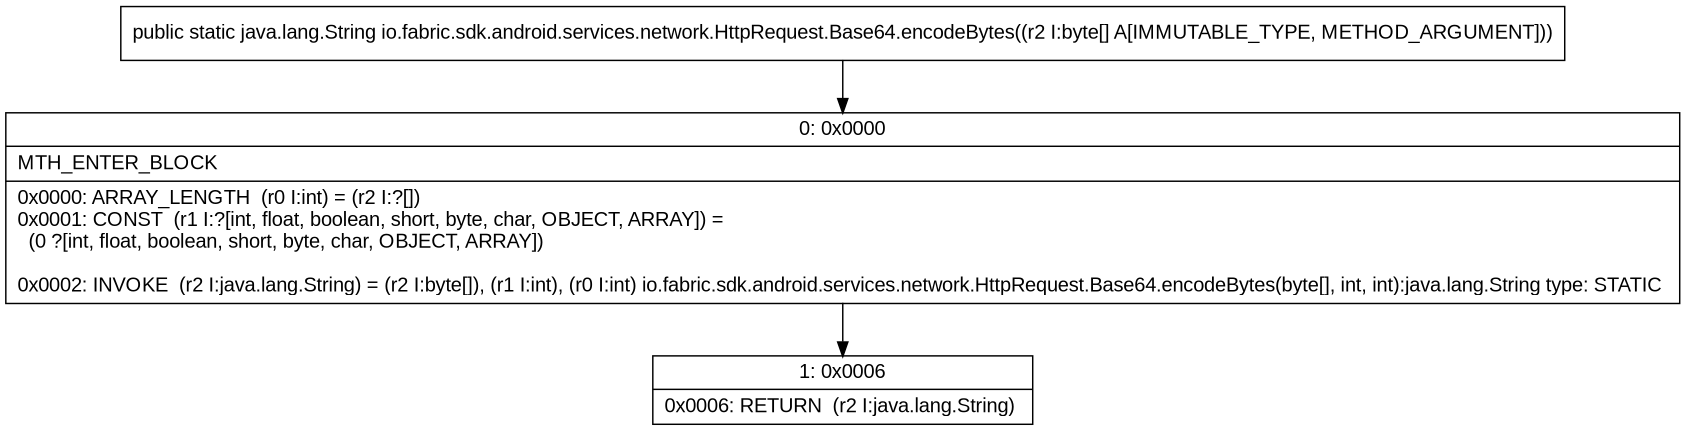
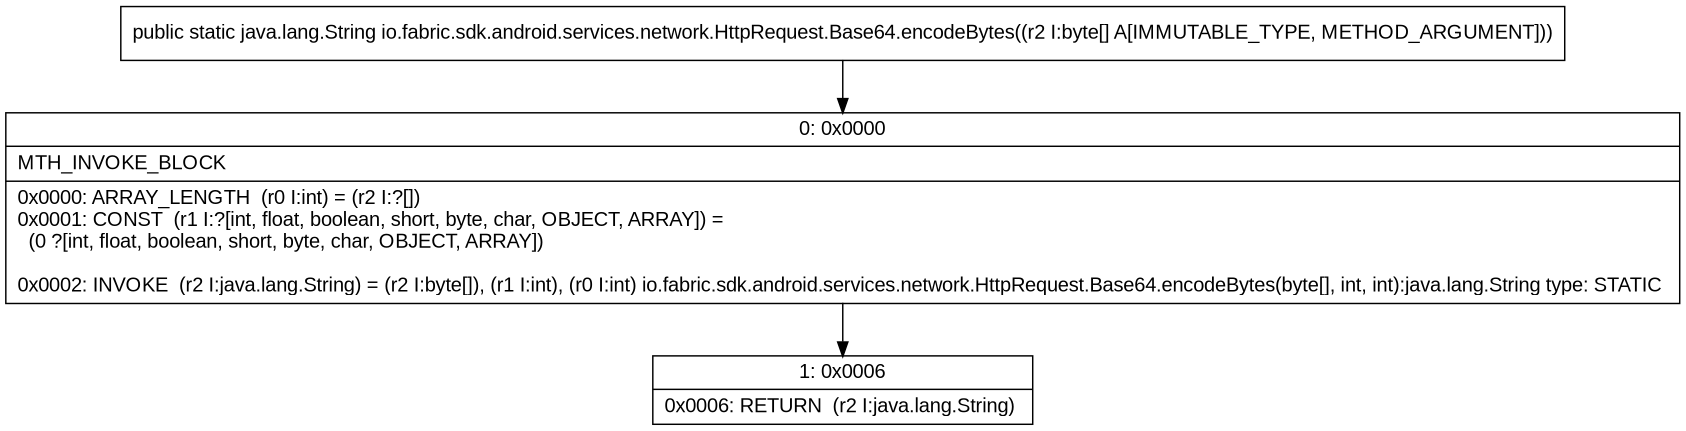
(118, 163) -> (122, 163)
